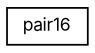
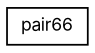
(47, 26) -> (47, 26)
